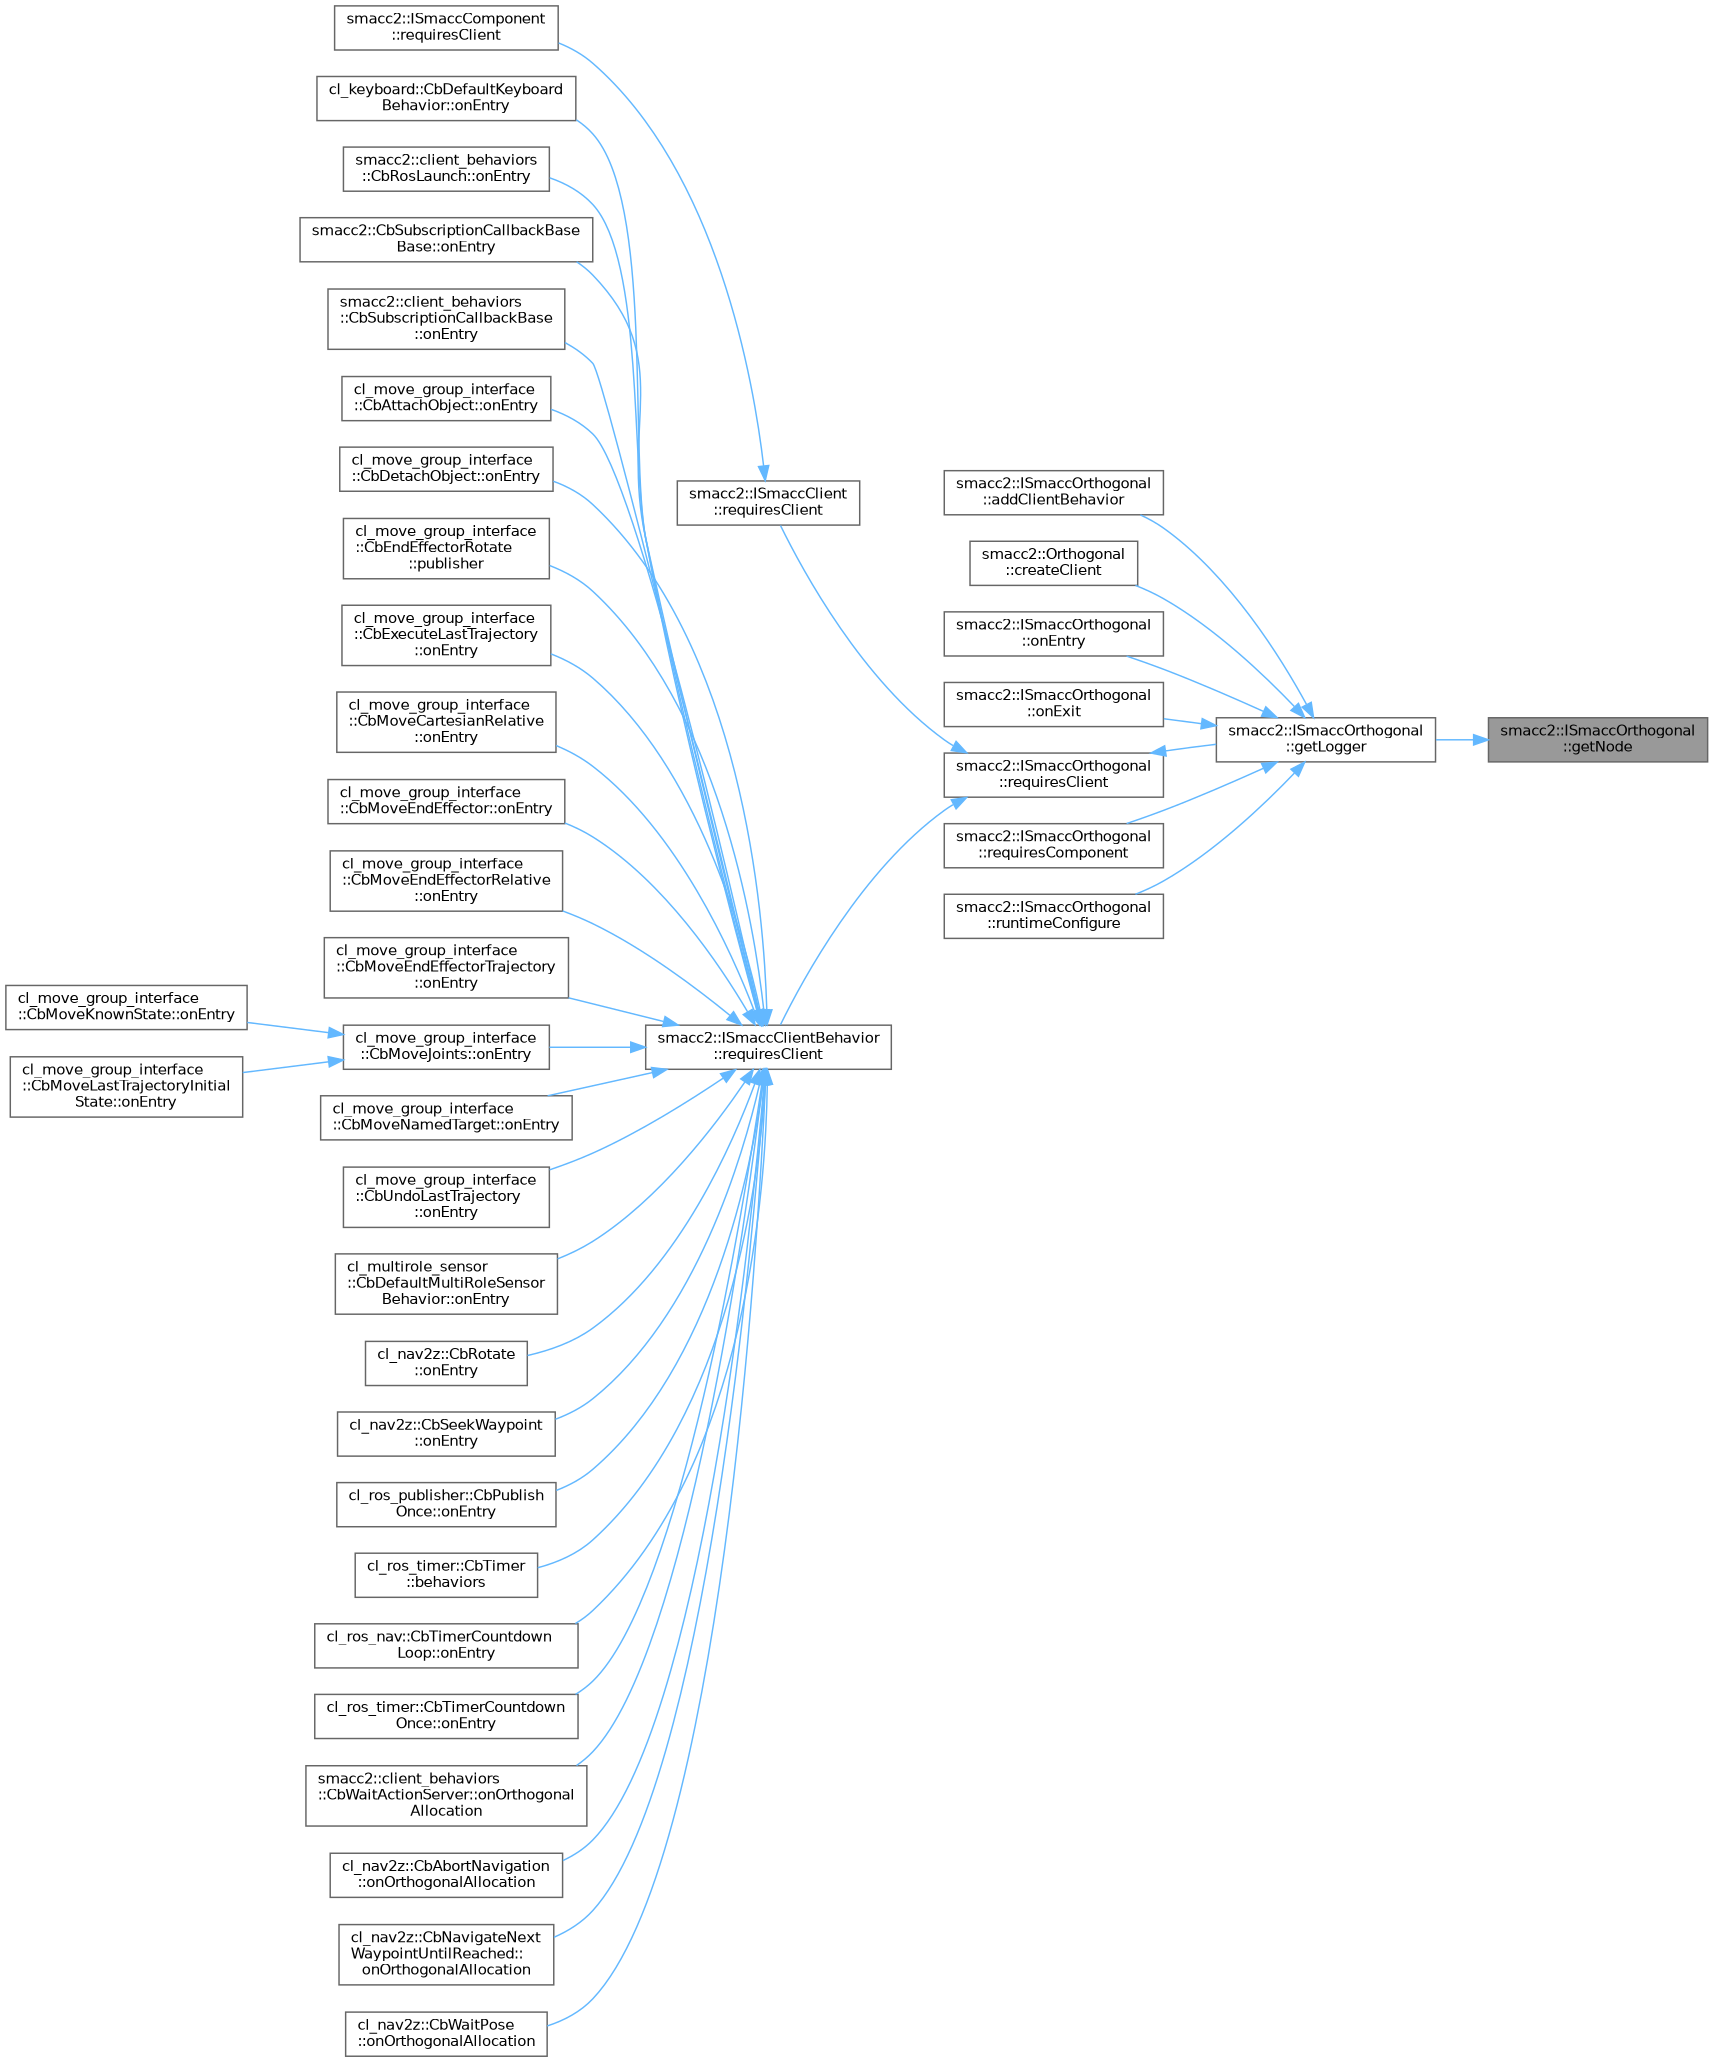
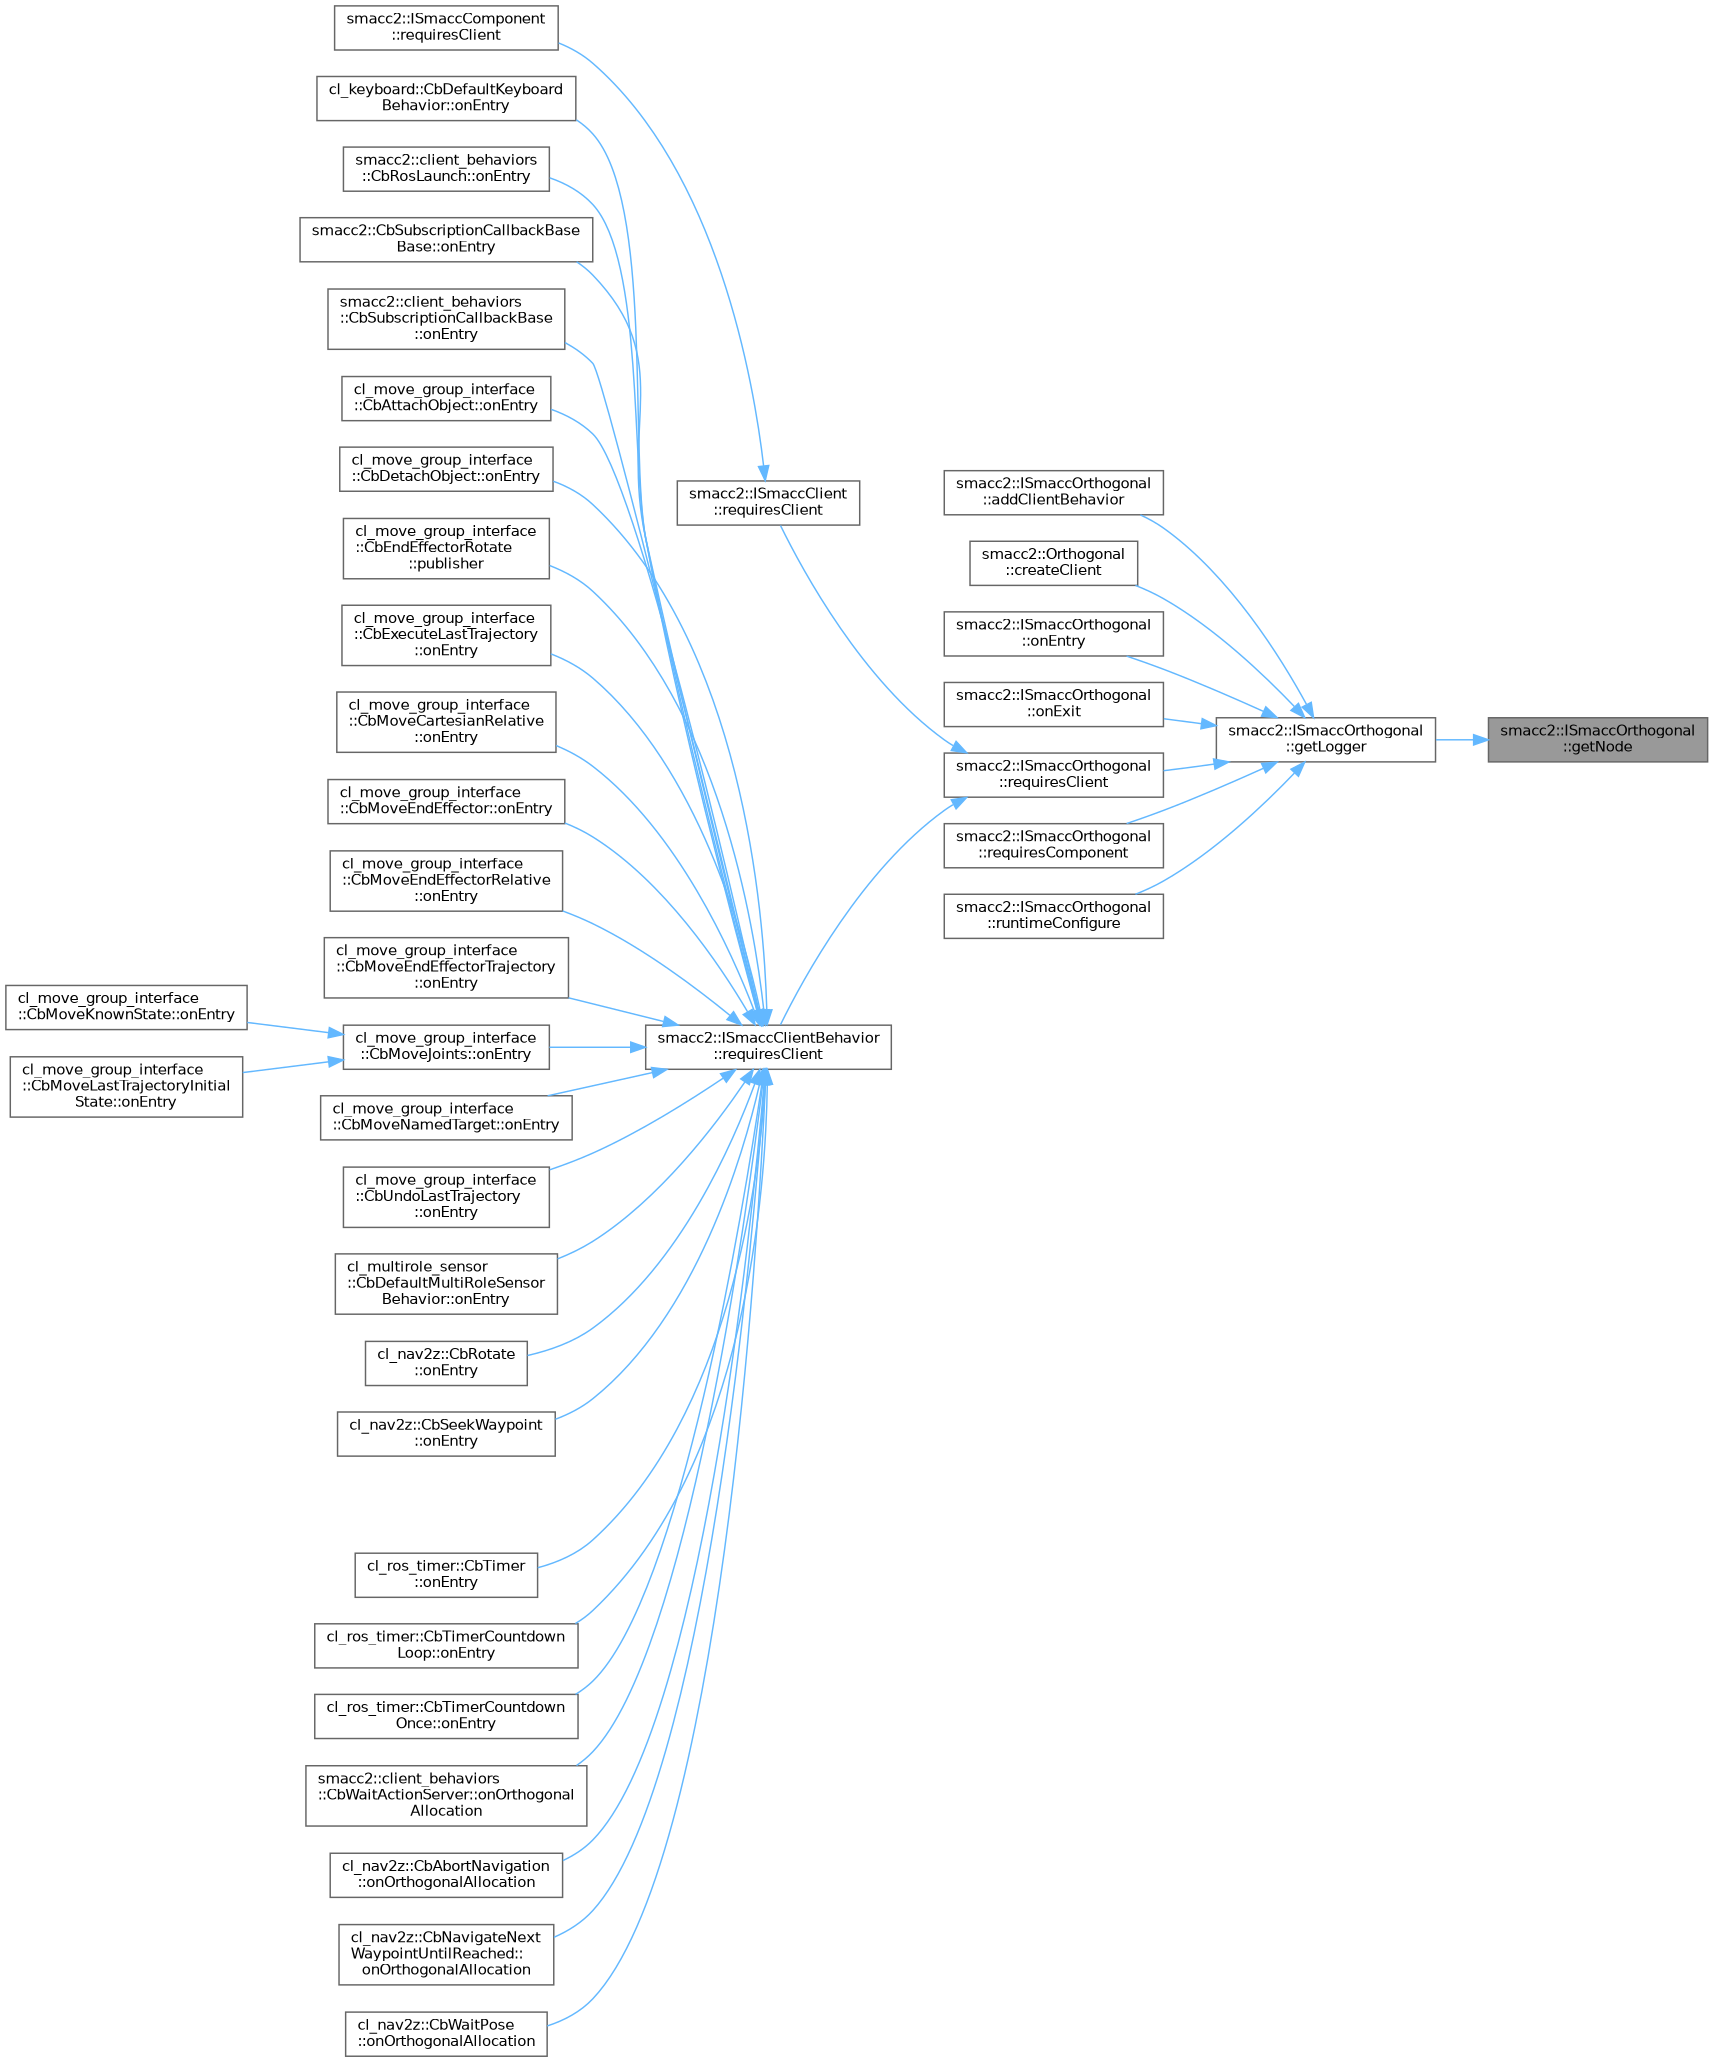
(1191, 747) -> (1189, 768)
(446, 1505) -> none
(446, 1575) -> (446, 1575)
(446, 1646) -> (446, 1646)
